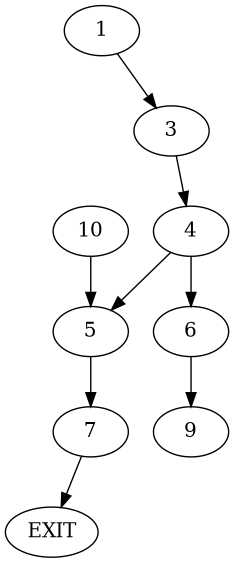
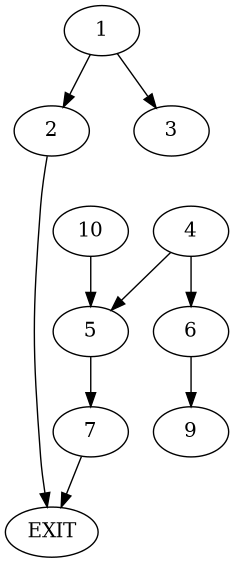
none -> (52, 131)
(180, 174) -> none
